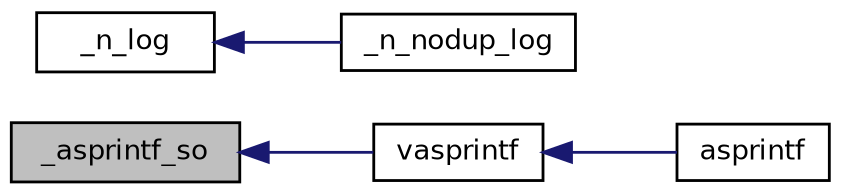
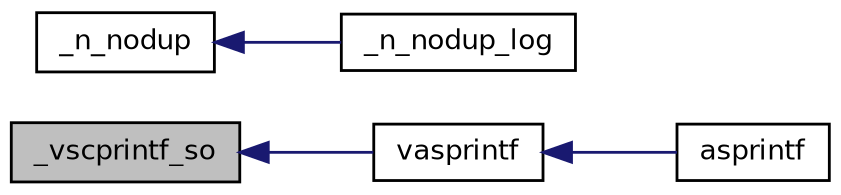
(126, 42) -> (126, 42)
(126, 152) -> (126, 152)
